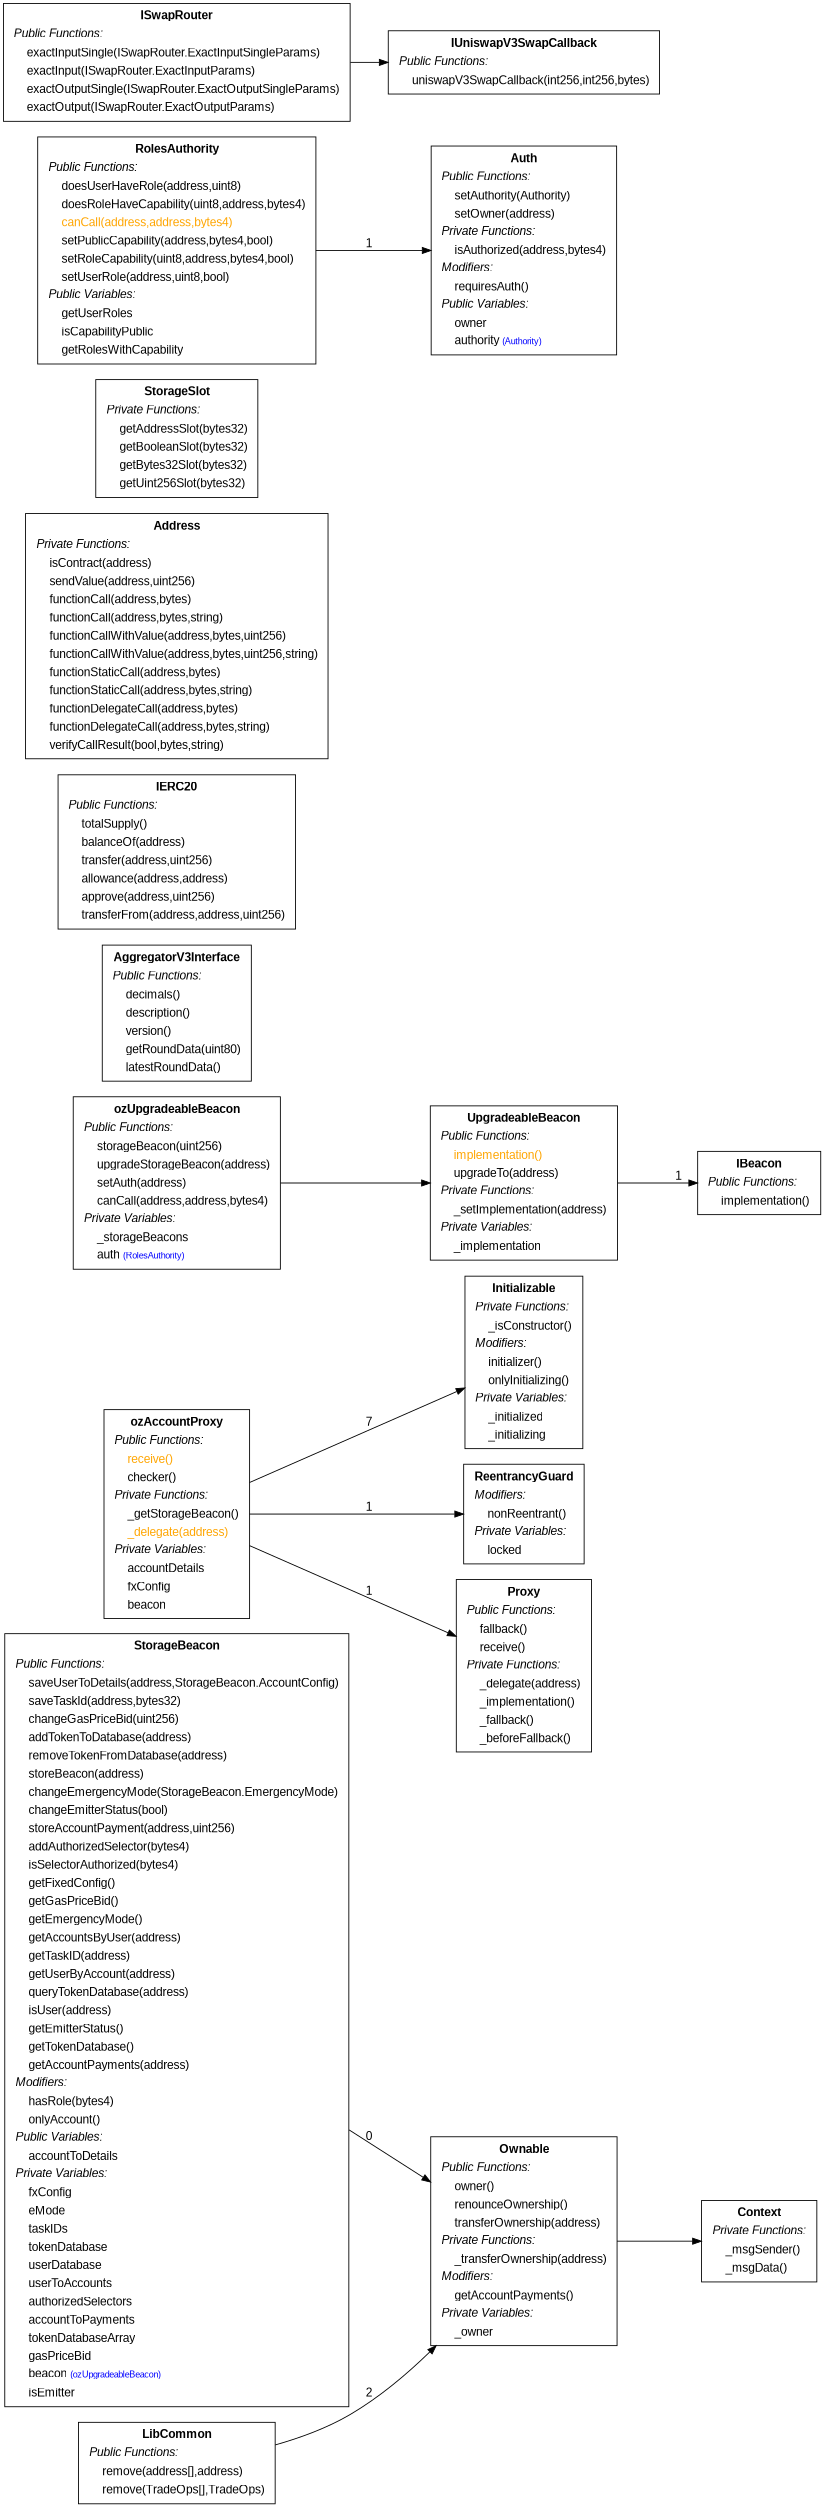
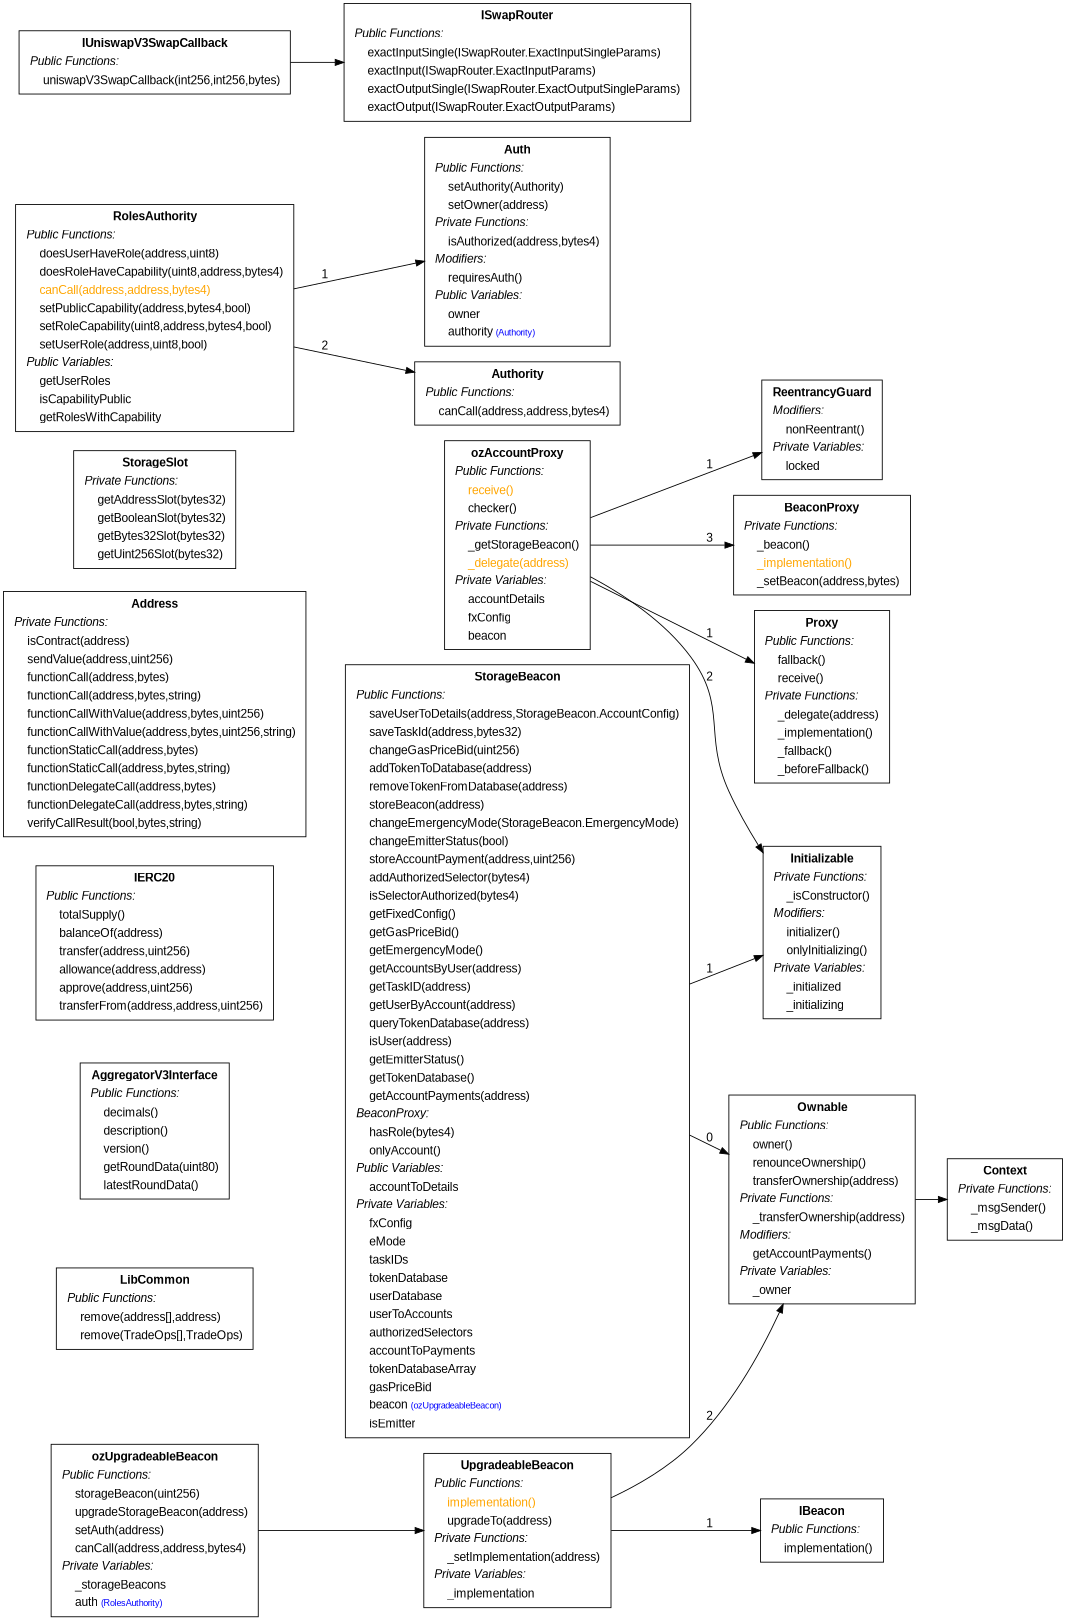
(365, 62) -> (313, 62)
none -> (517, 393)
none -> (822, 545)
none -> (722, 971)
(369, 1423) -> (710, 677)
(42, 2083) -> (393, 1114)
(359, 2409) -> (713, 1421)
